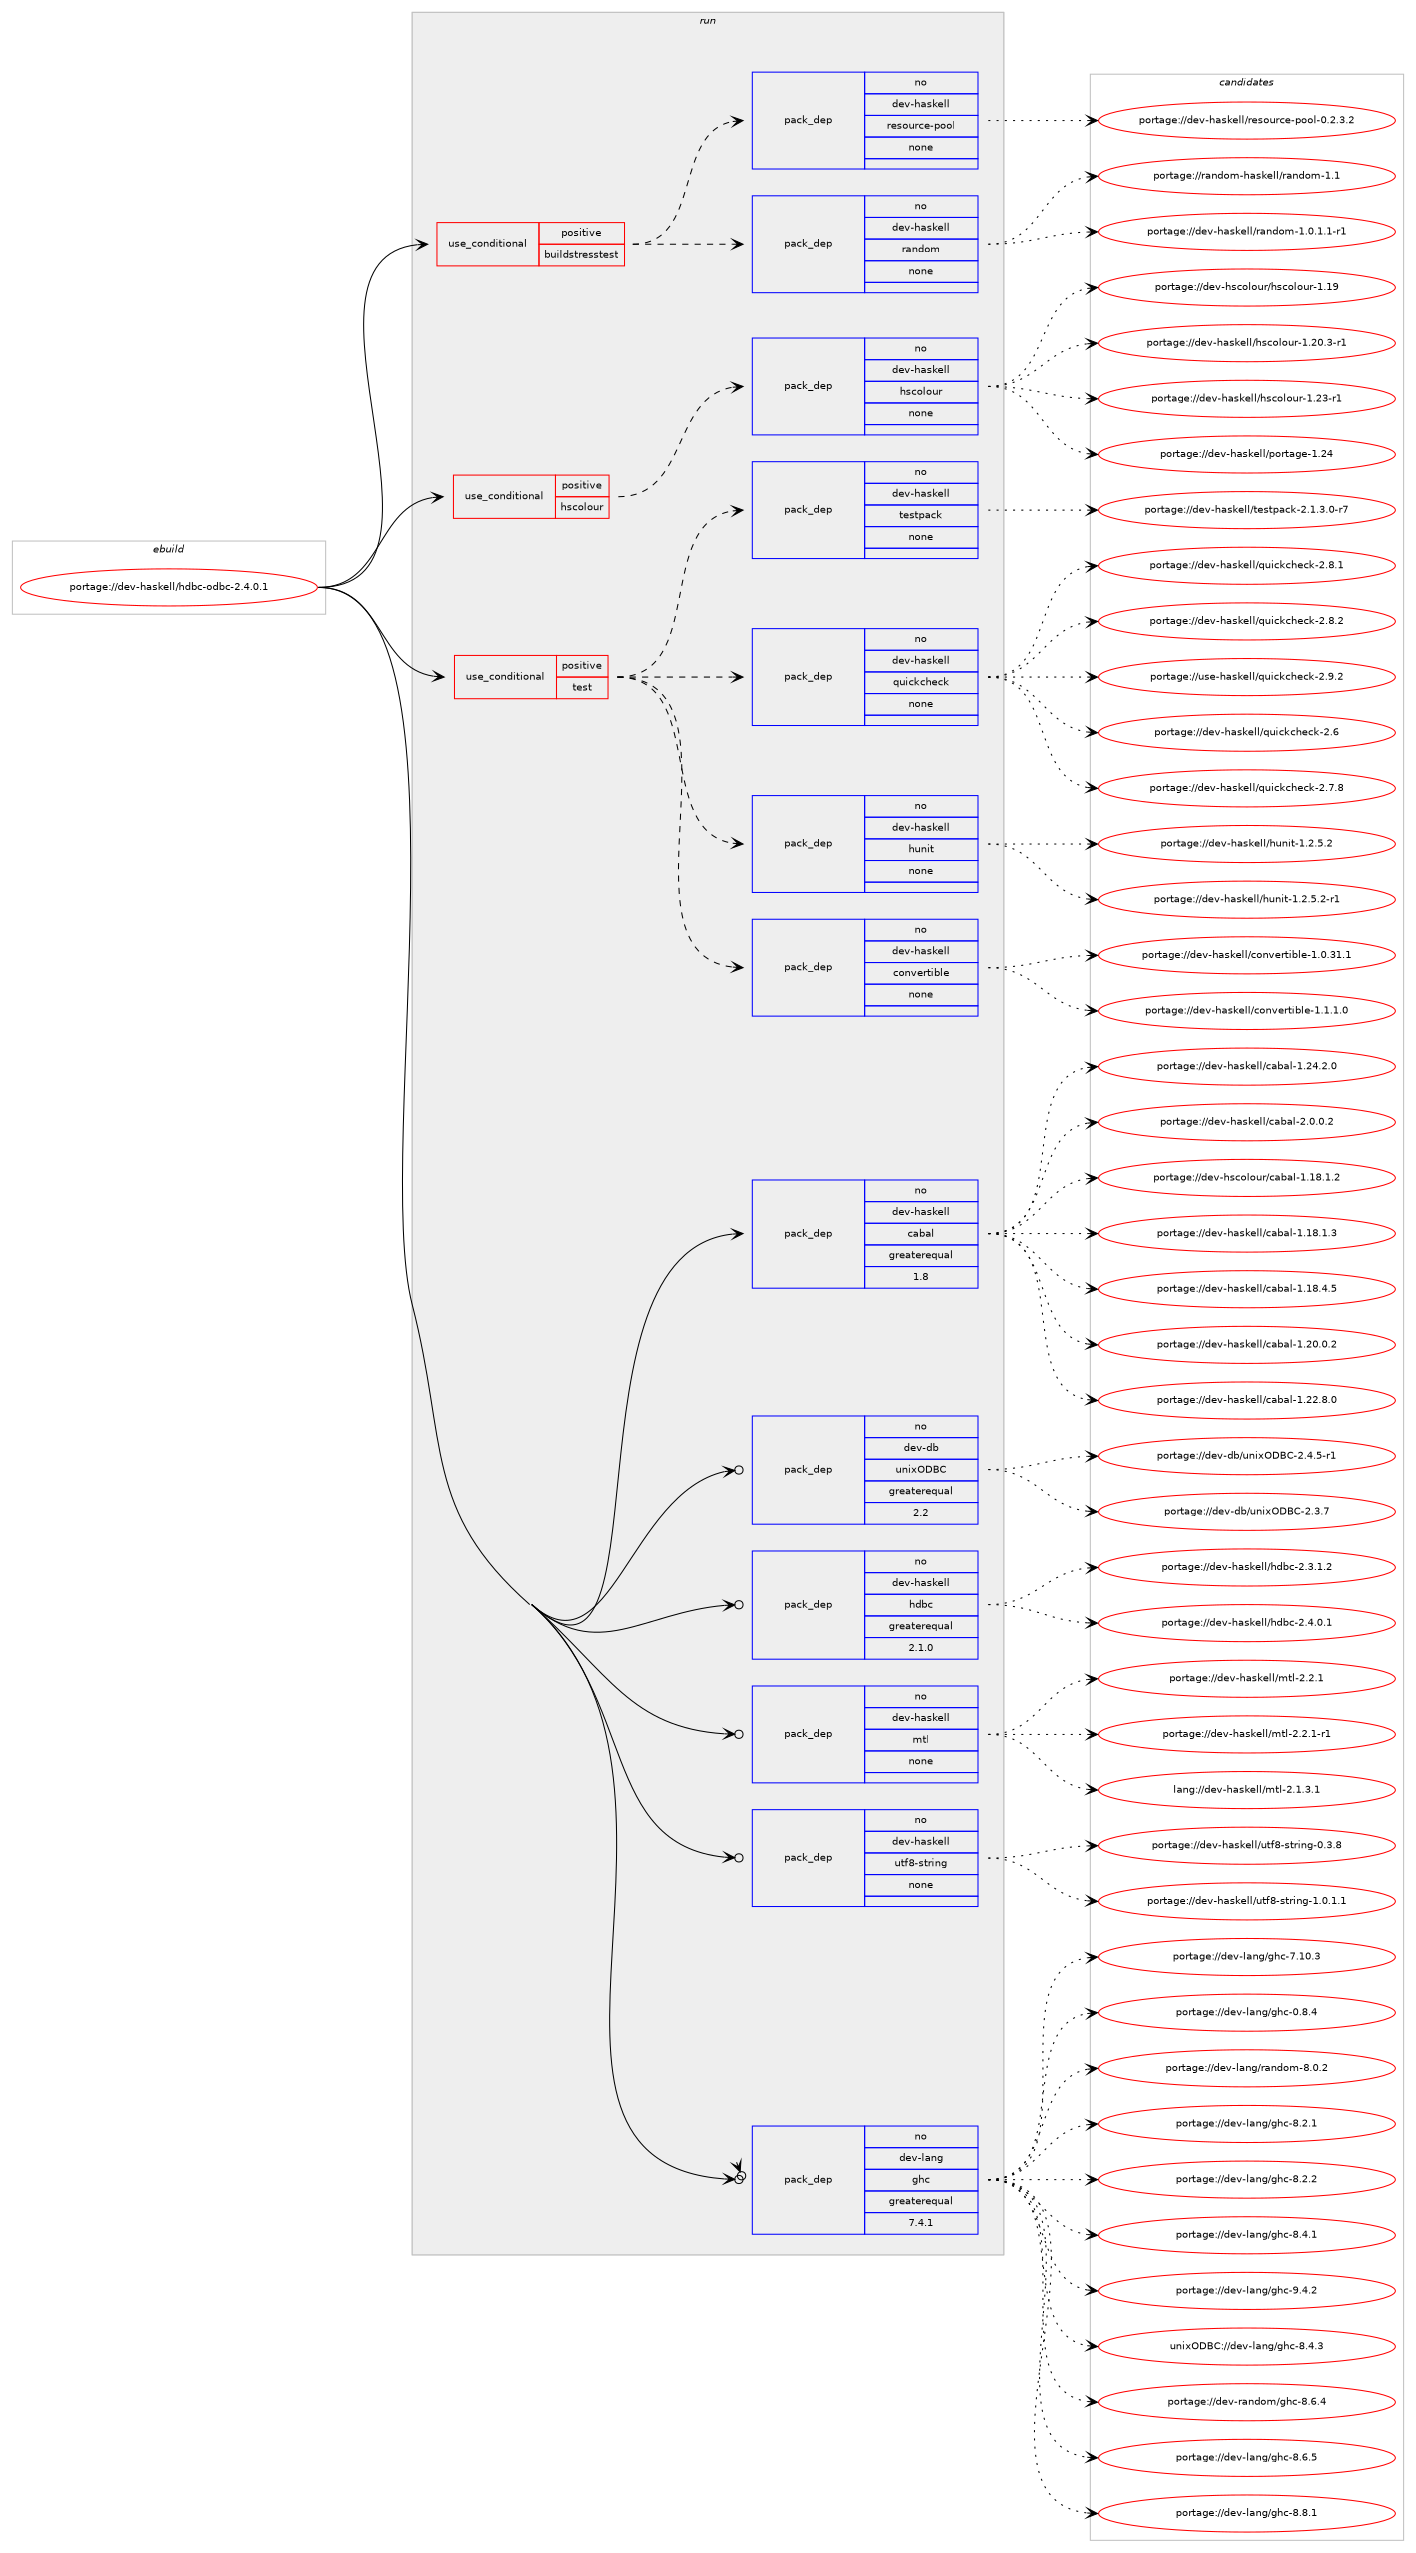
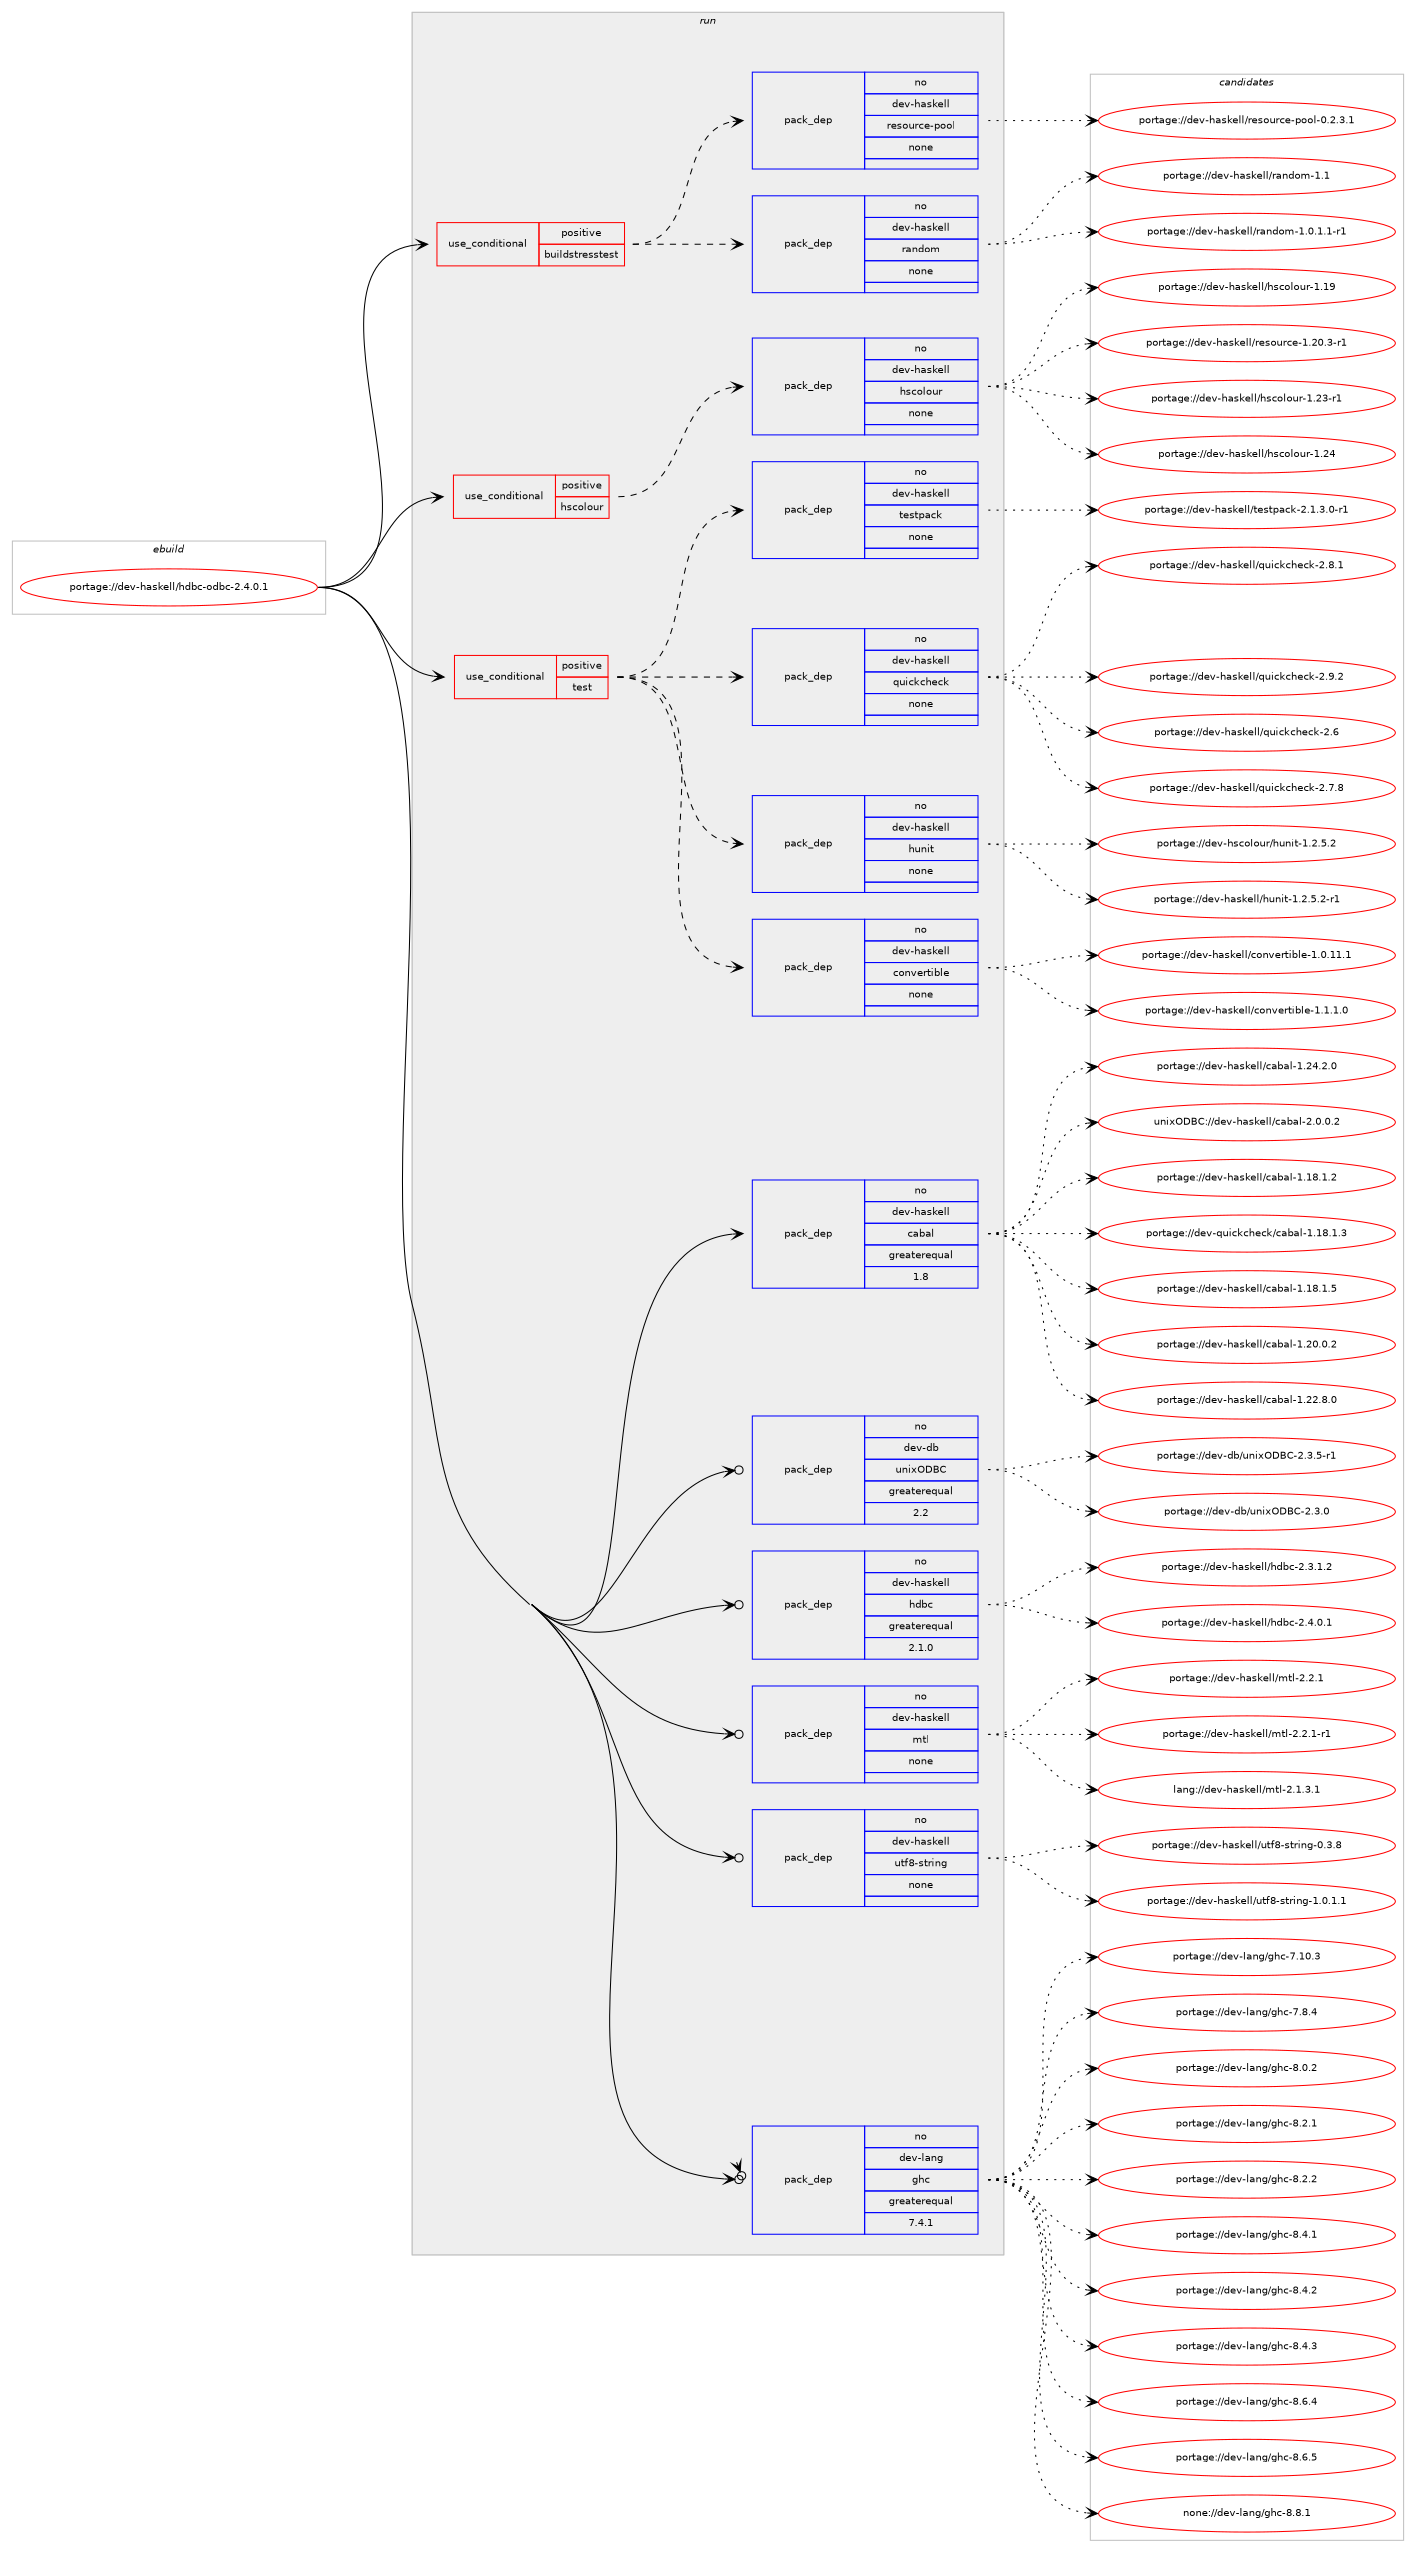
(1247, 121) -> (1247, 121)
(1247, 176) -> (1247, 176)
(1247, 288) -> (1247, 288)
(1247, 343) -> (1247, 343)
(1247, 454) -> (1247, 454)
(1247, 510) -> (1247, 510)
(1247, 621) -> none
(1247, 677) -> (1247, 677)
(1247, 844) -> (1247, 844)
(1247, 955) -> (1247, 955)
(1247, 1122) -> (1247, 1122)
(1247, 1178) -> (1247, 1178)
(1247, 1234) -> (1247, 1234)
(1247, 1289) -> (1247, 1289)
(1247, 1456) -> (1247, 1456)
(1247, 1512) -> (1247, 1512)
(1247, 2013) -> (1247, 2013)
(1247, 2068) -> (1247, 2068)
(1247, 2291) -> (1247, 2291)
(1247, 2347) -> (1247, 2347)
(1247, 2402) -> (1247, 2402)
(1247, 2514) -> (1247, 2514)
